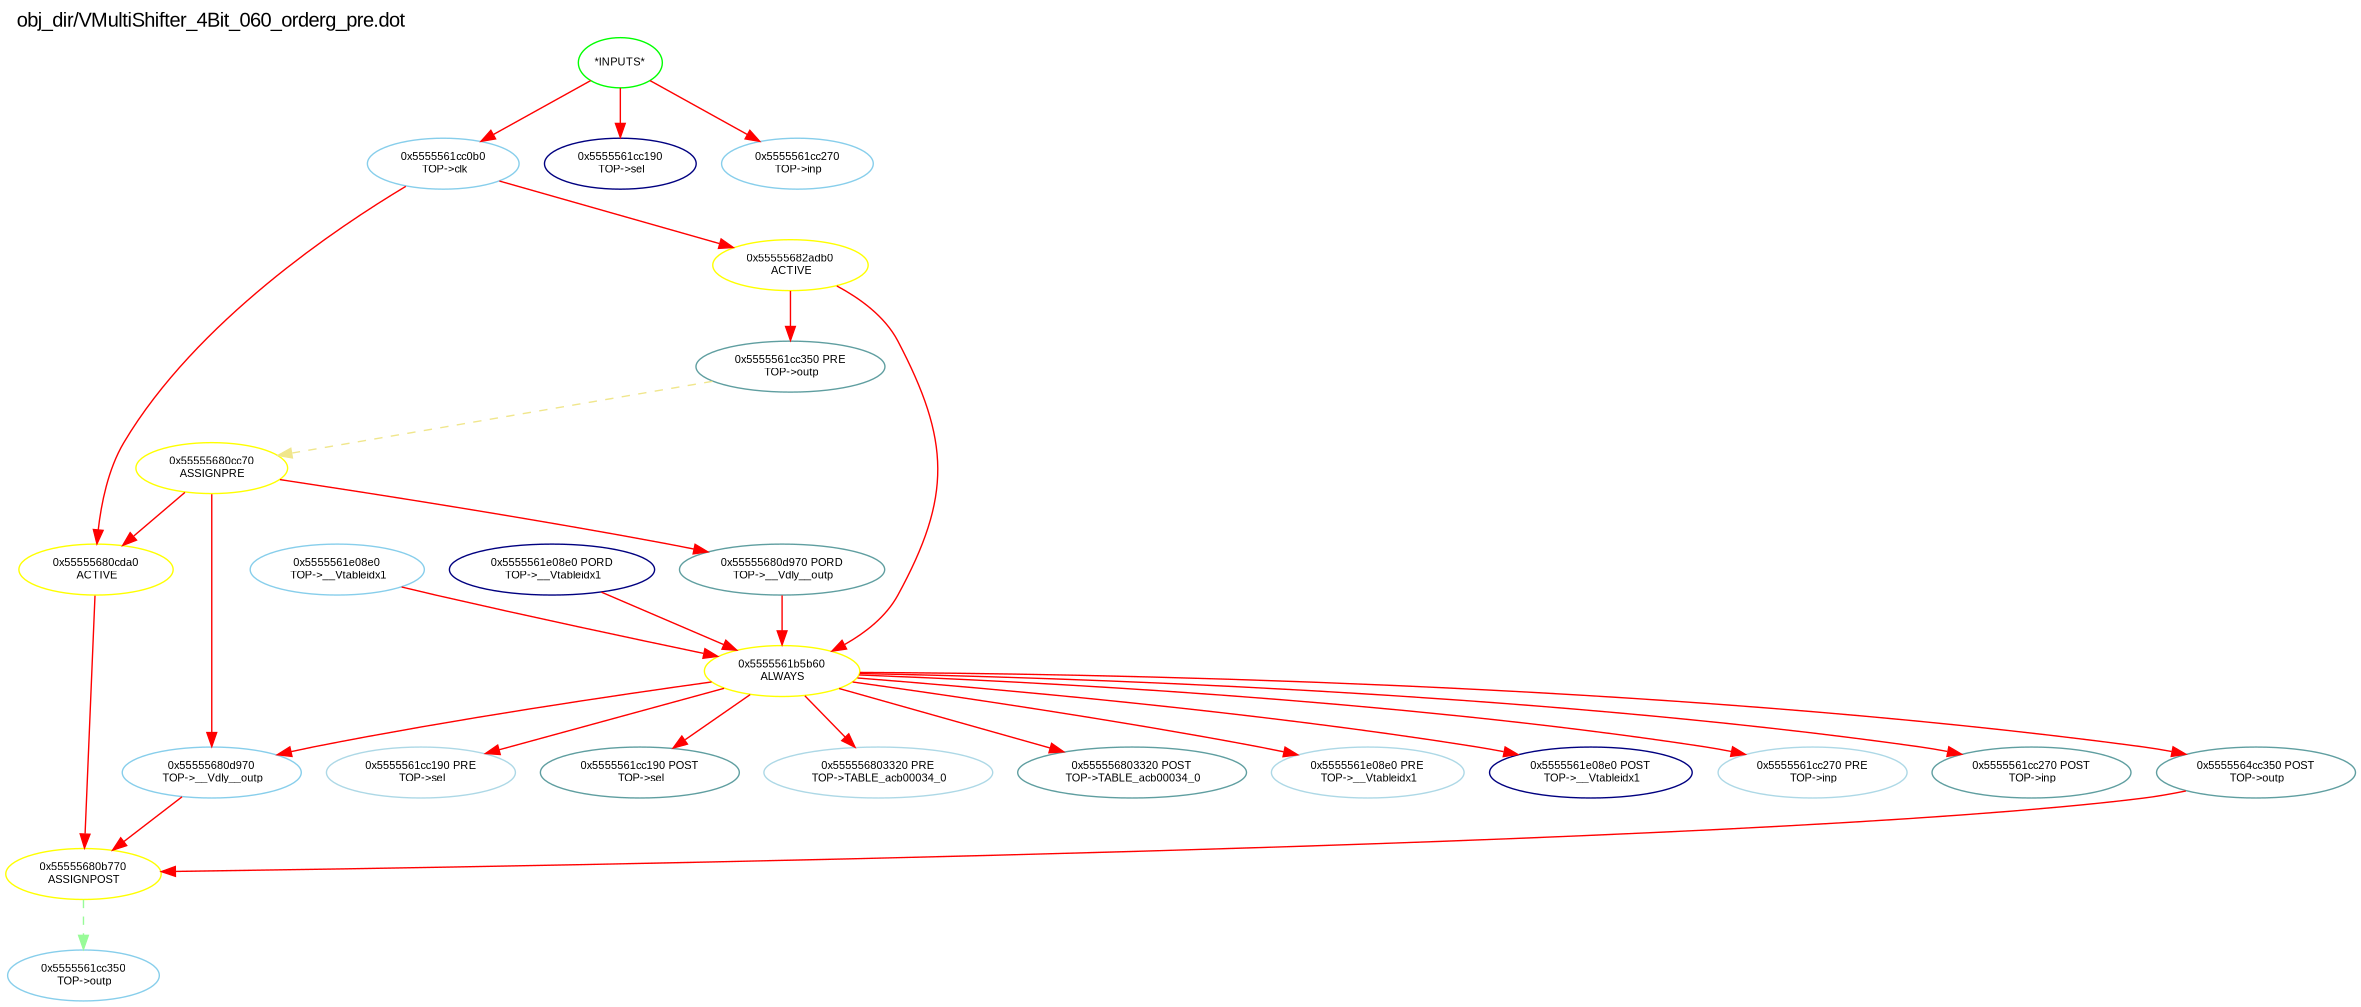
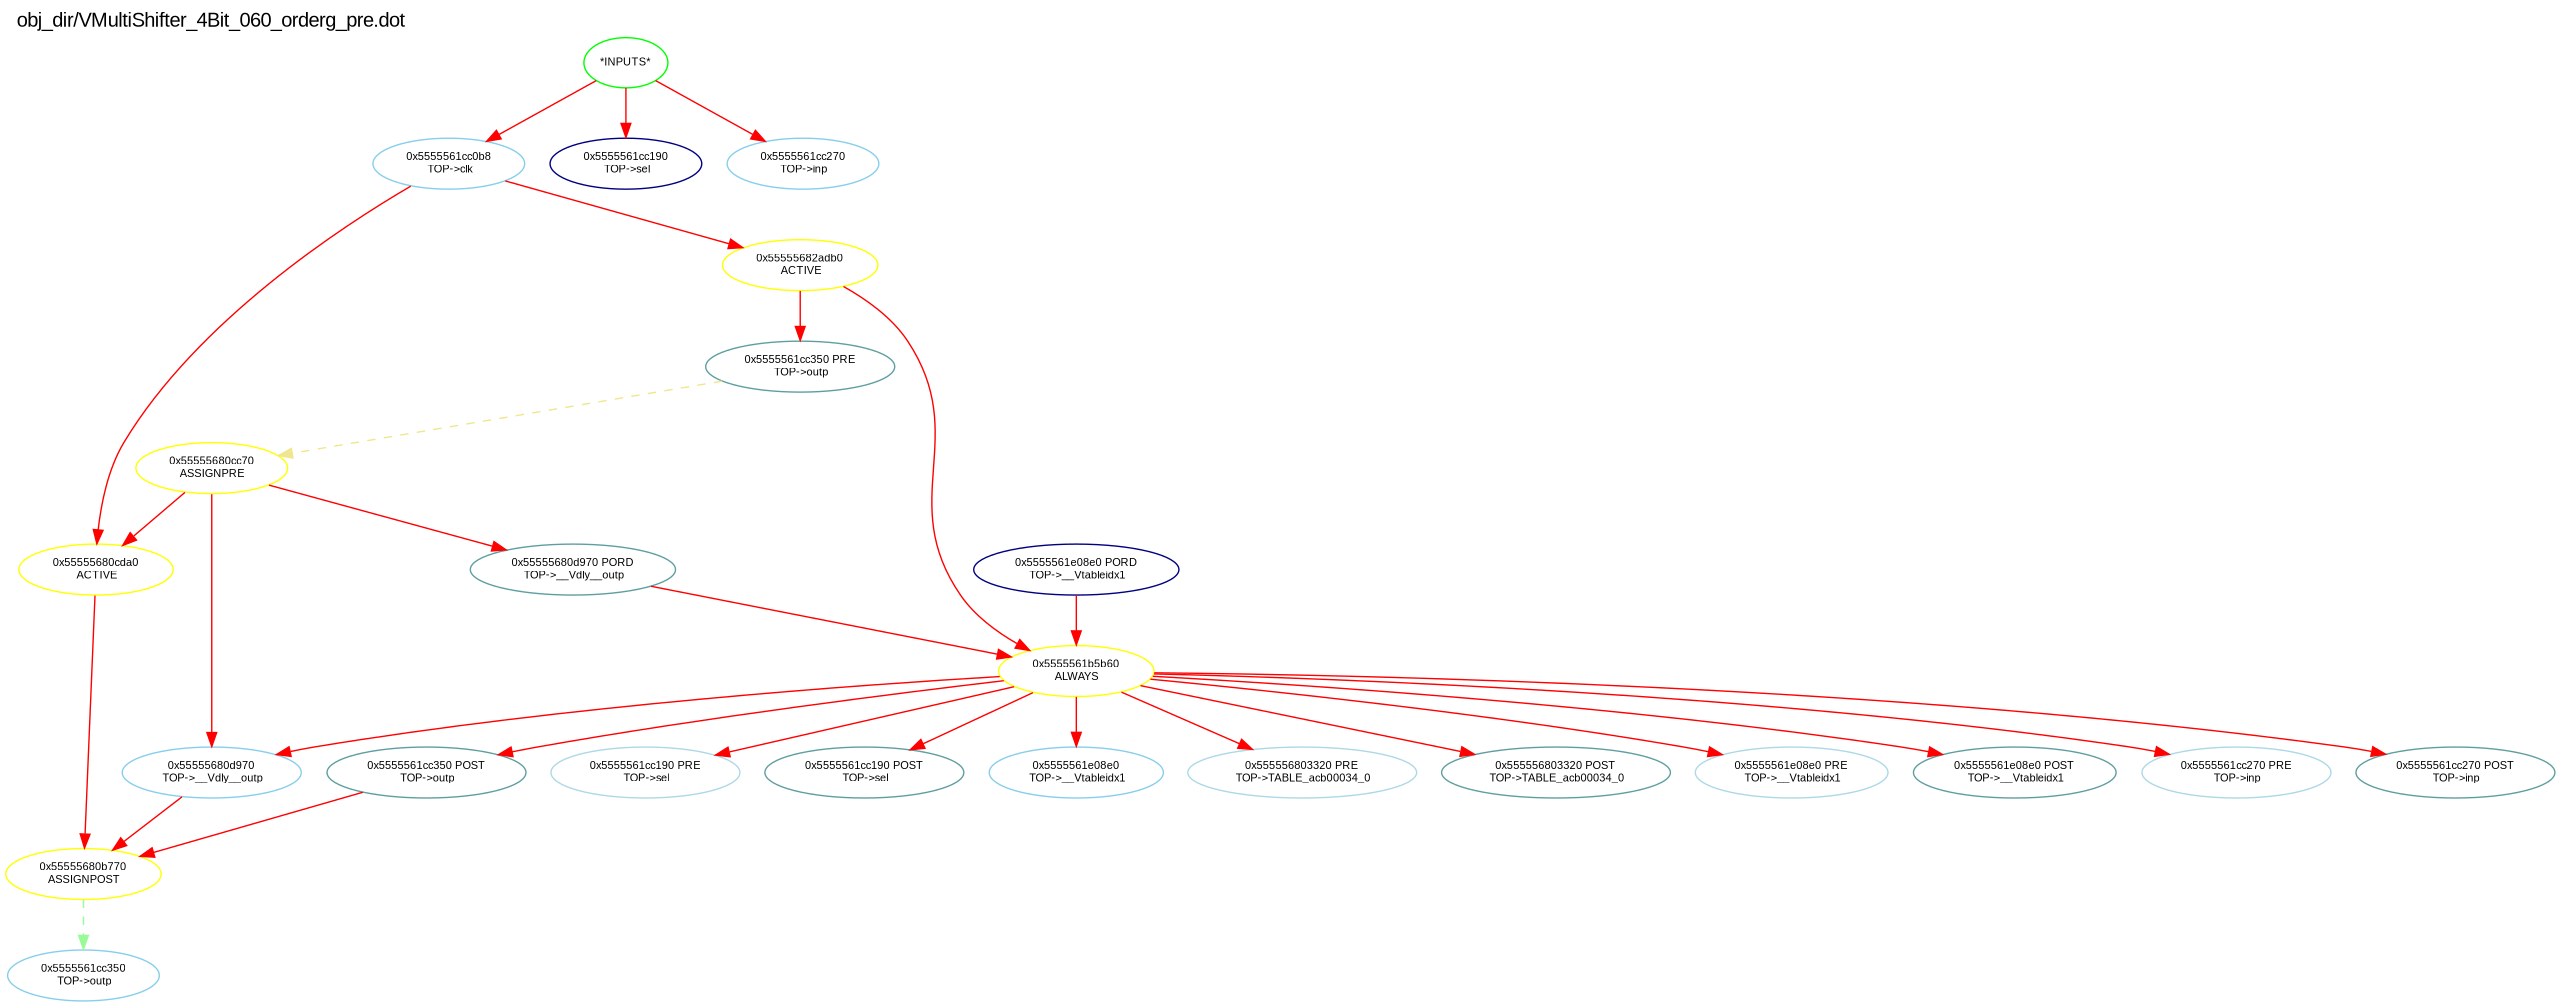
(443, 164) -> (449, 164)
(552, 621) -> (1076, 715)
(1591, 773) -> (2015, 773)
(2256, 773) -> (427, 773)
